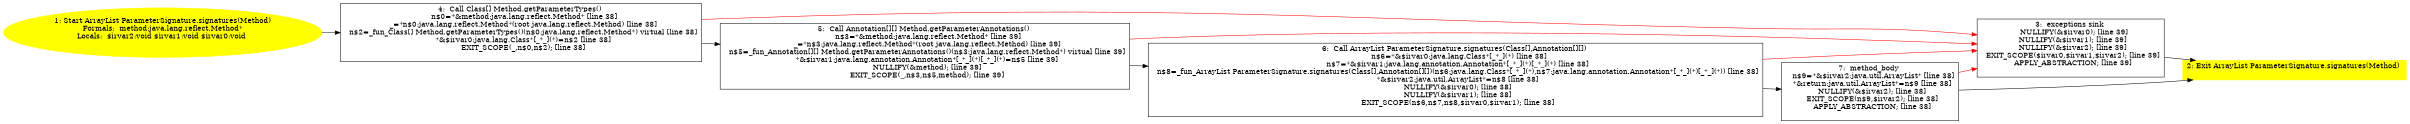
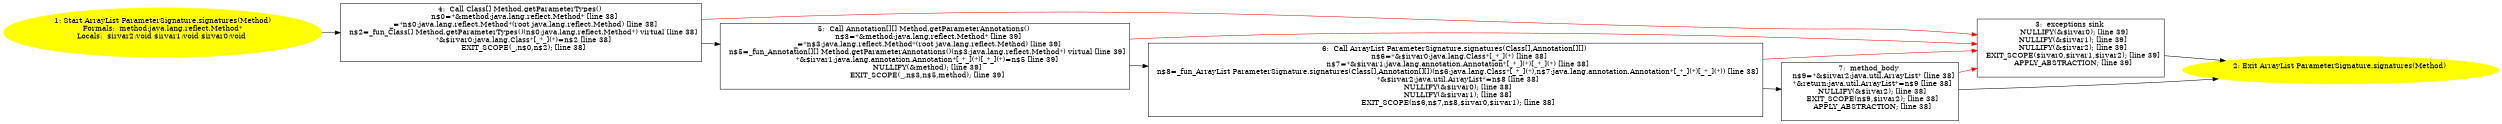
(2294, 70) -> (2341, 70)
